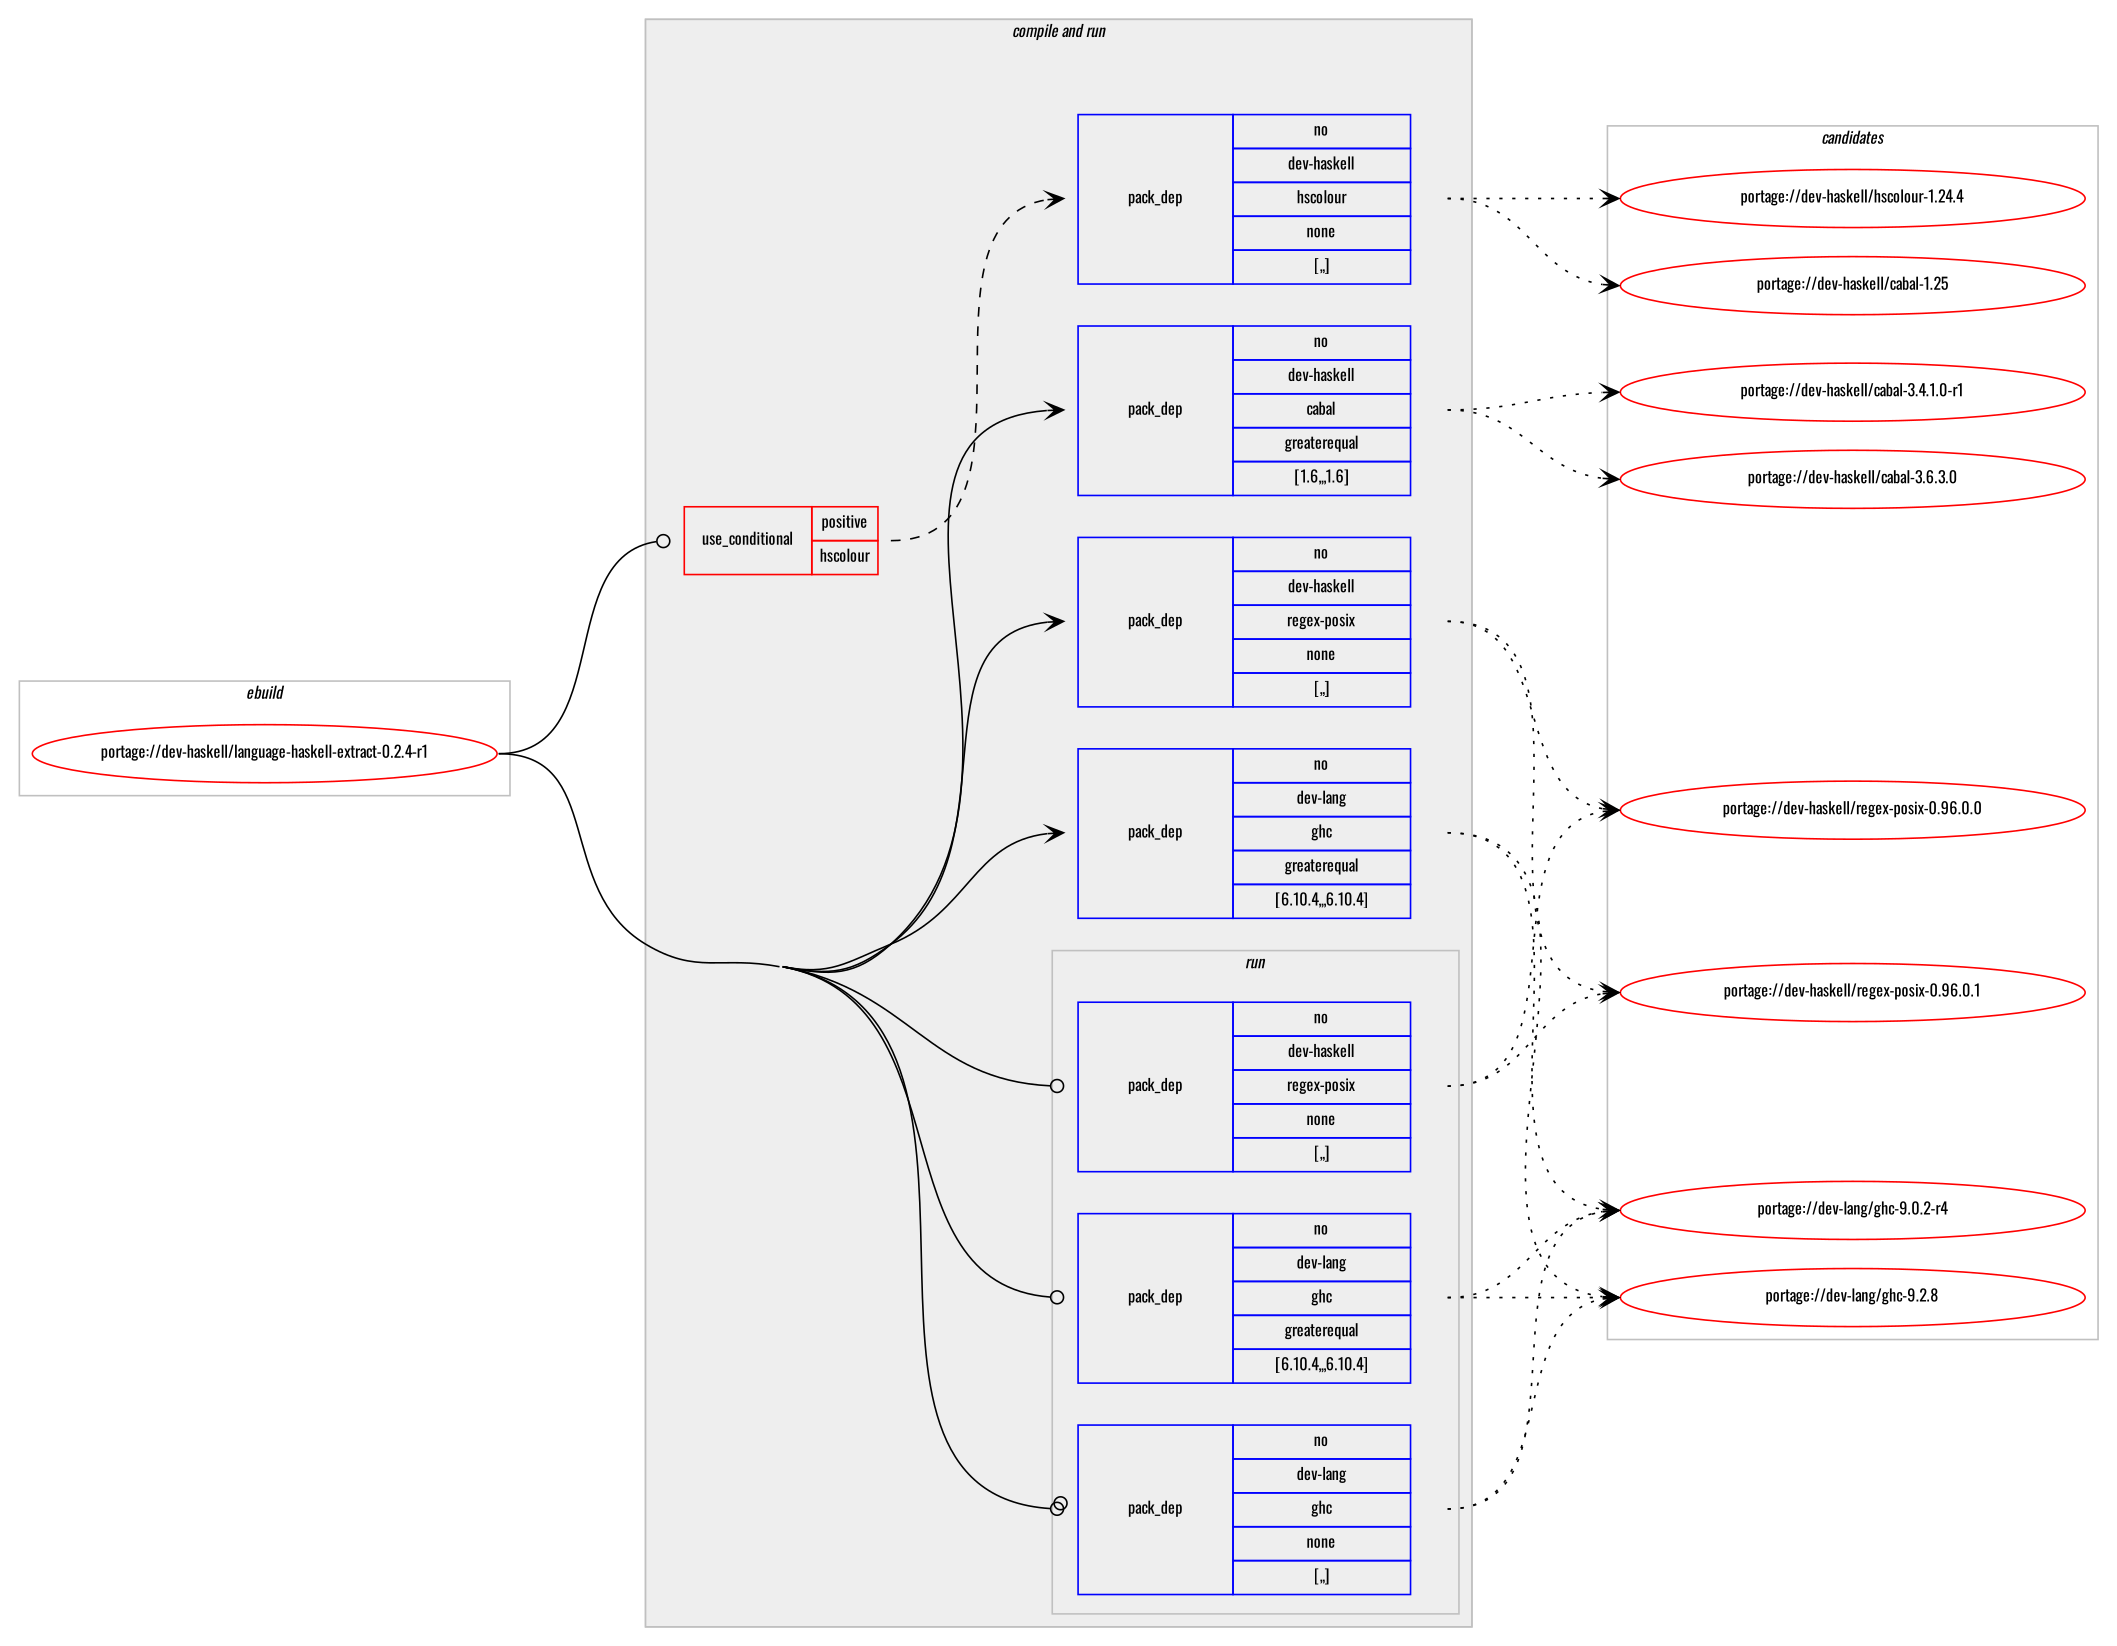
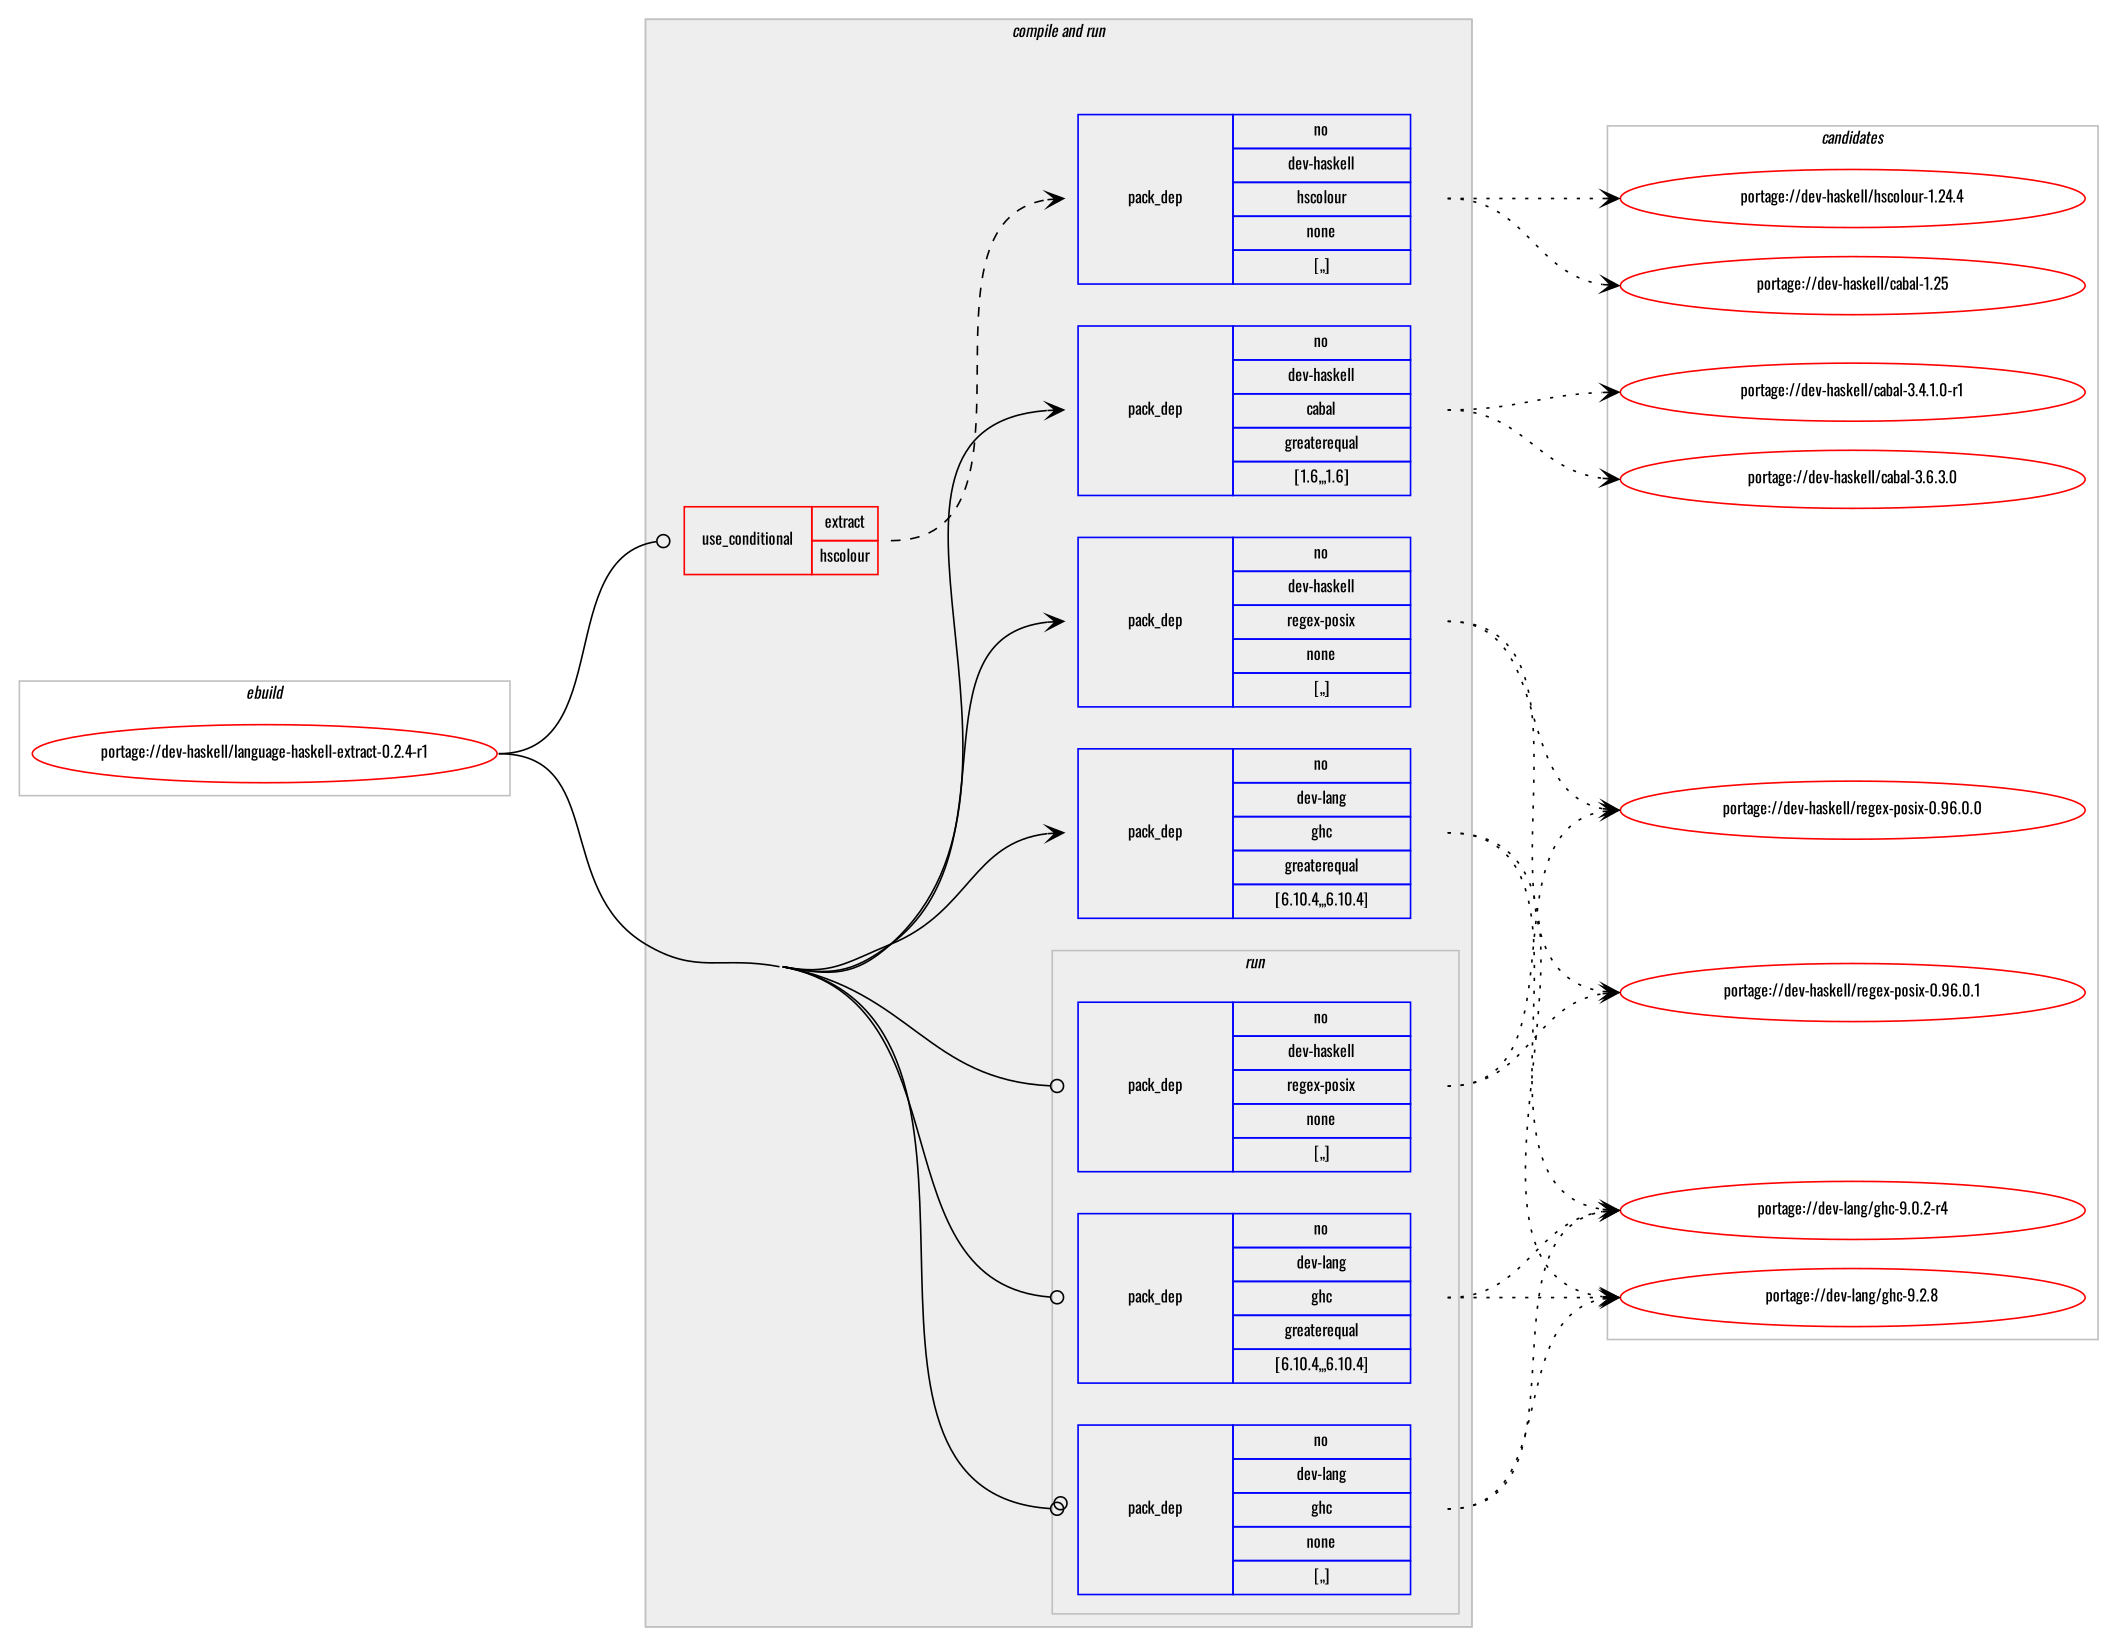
(845, 523) -> (845, 523)
